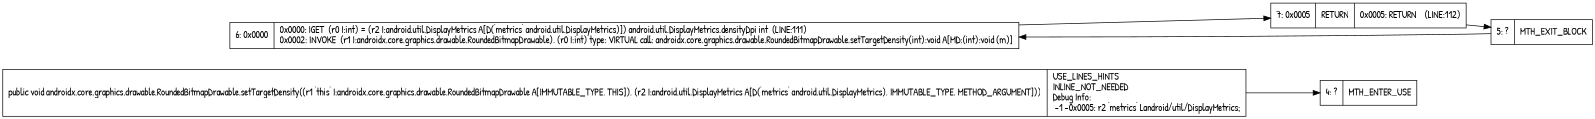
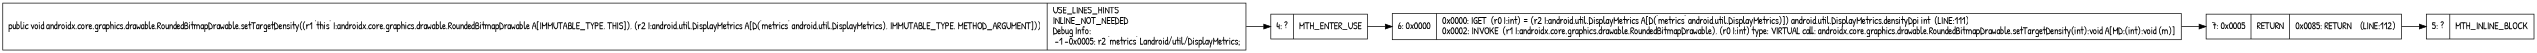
(1410, 15) -> (2346, 26)
(1553, 32) -> (2492, 26)
(1258, 36) -> (1376, 27)
